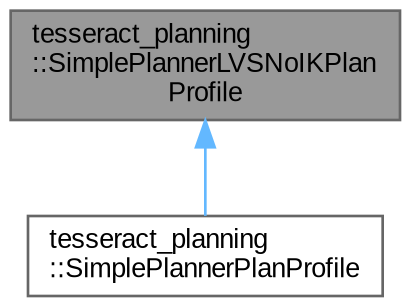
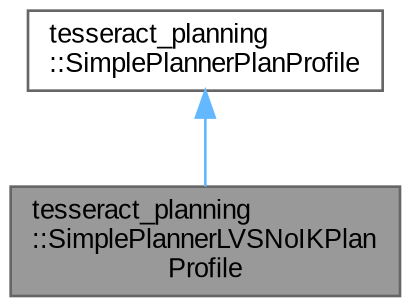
(205, 182) -> (205, 152)
